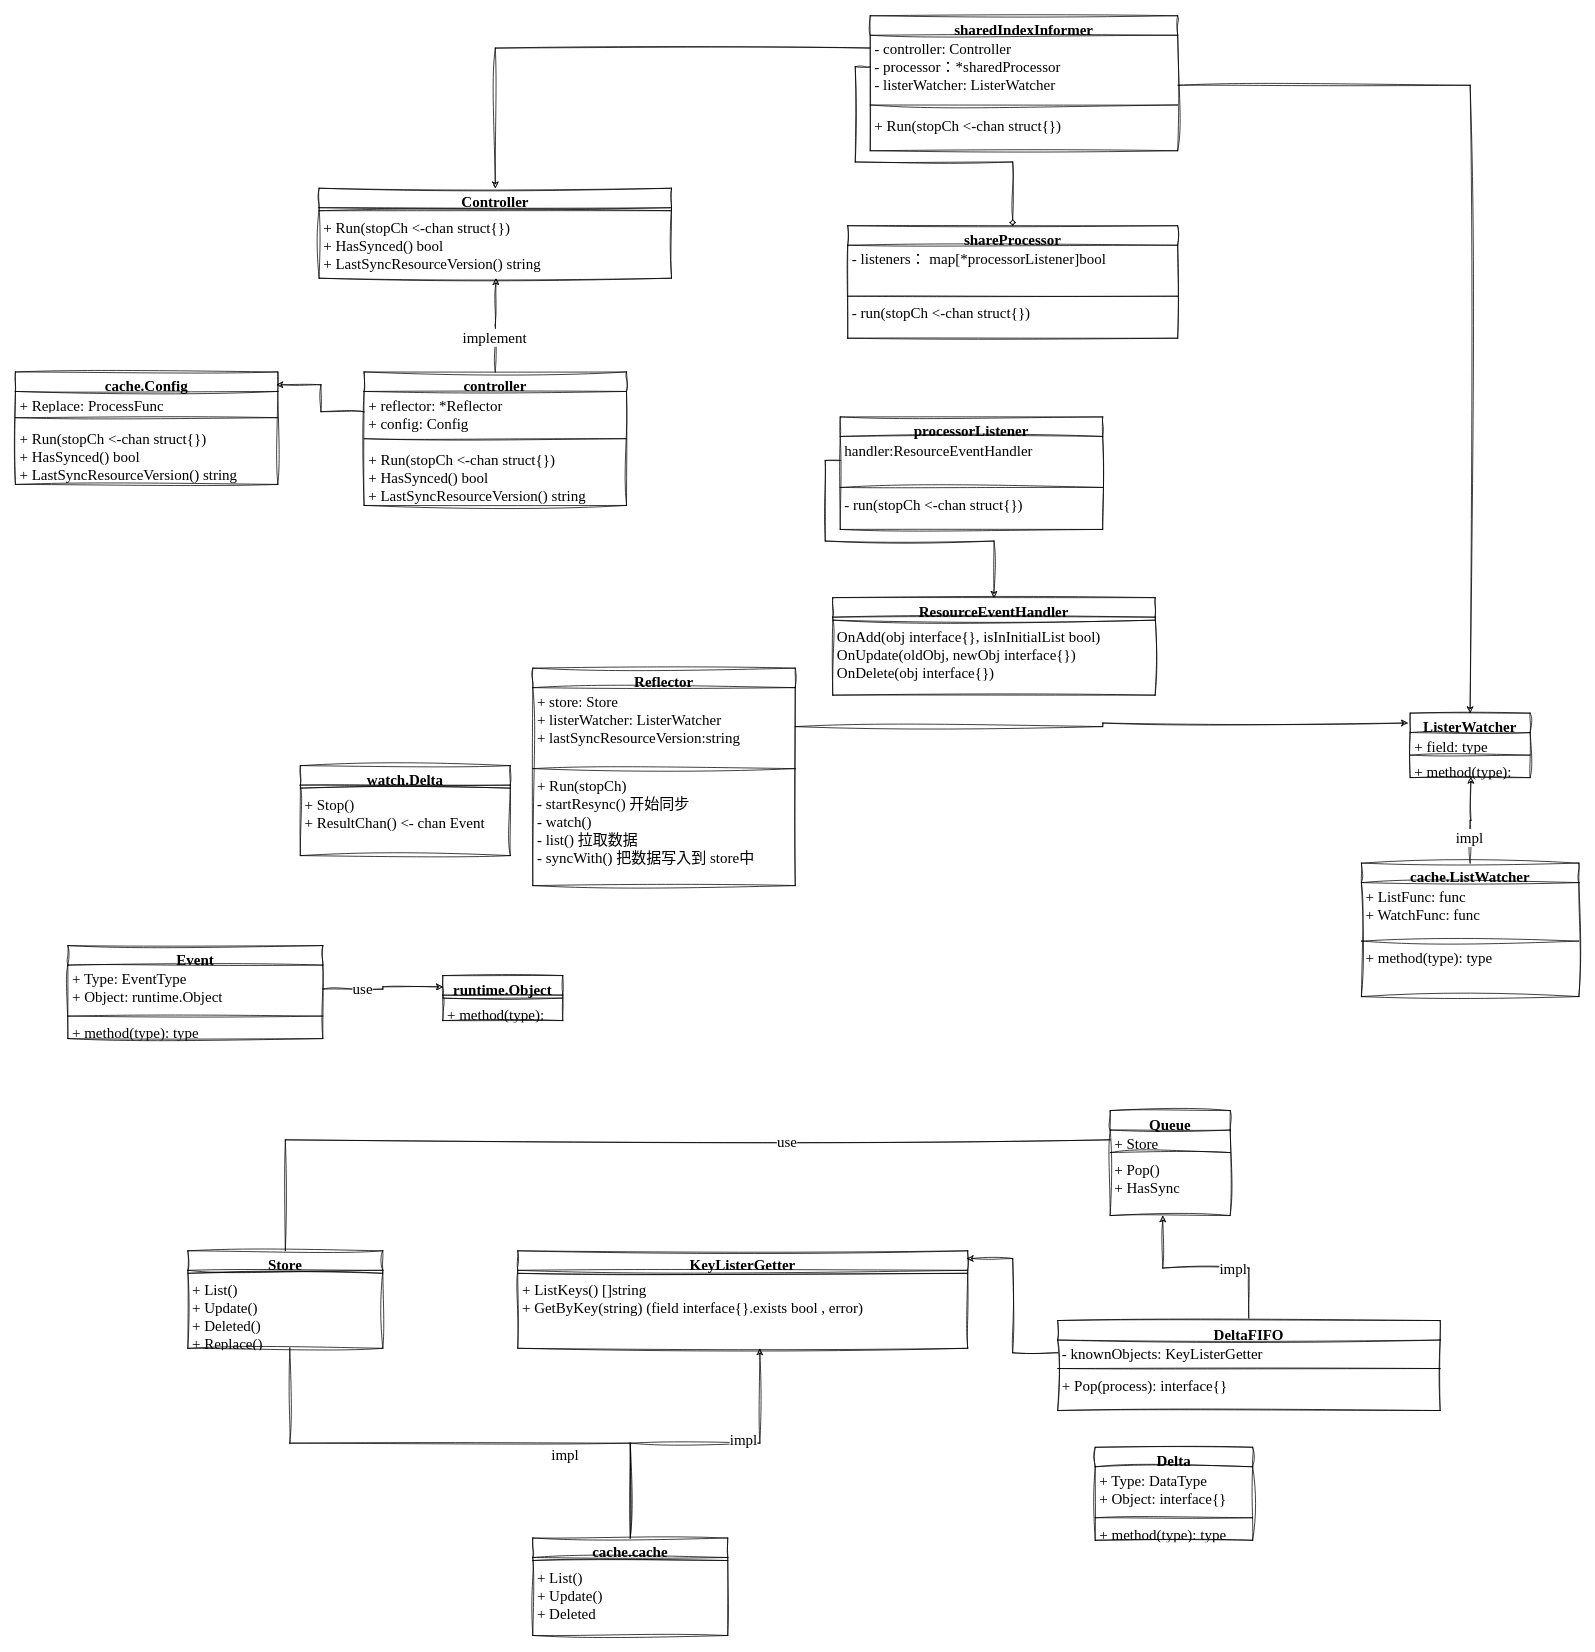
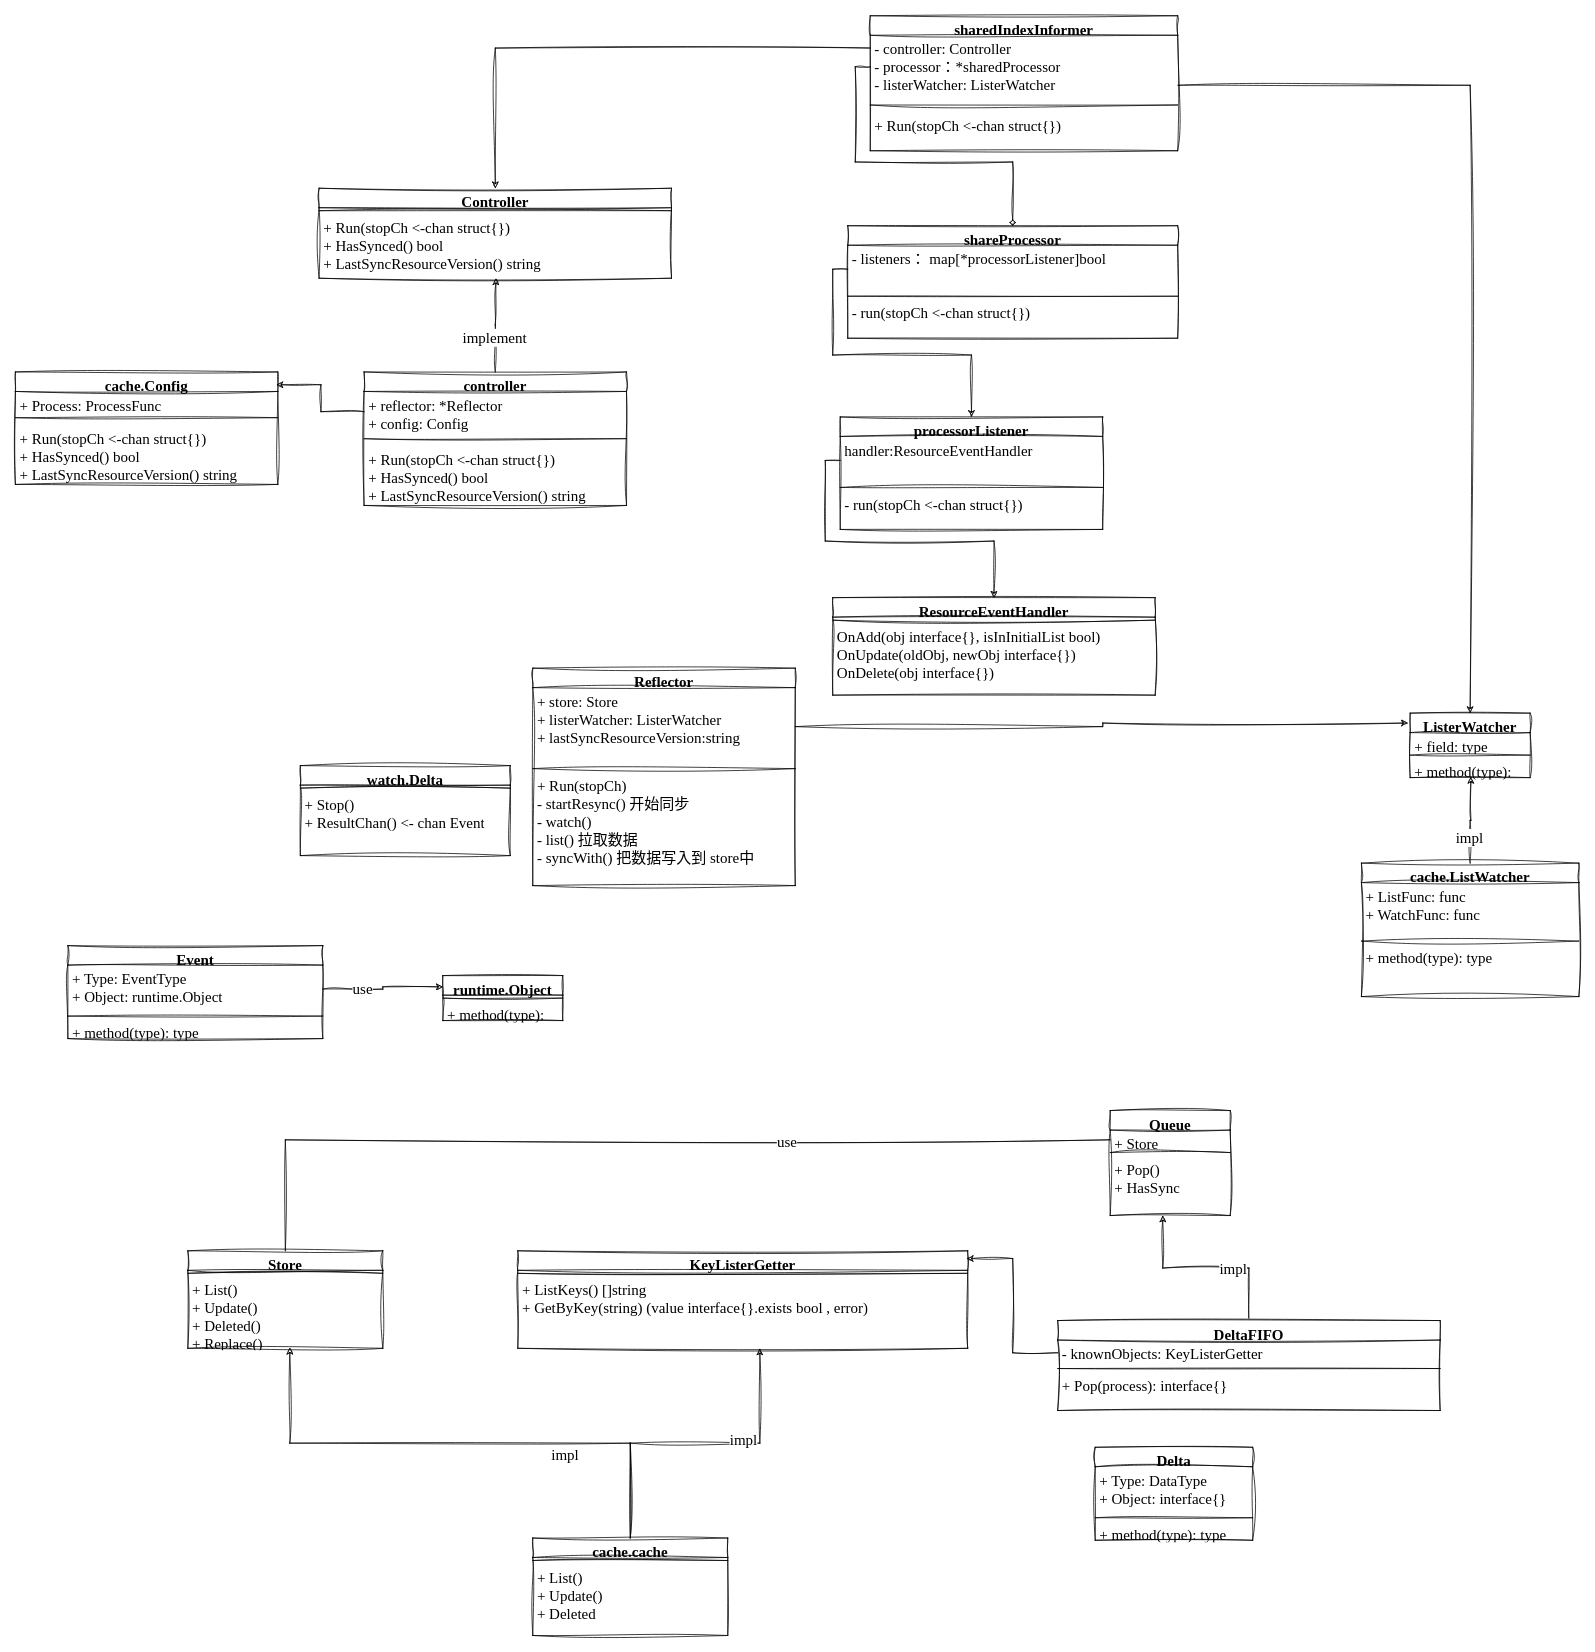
none -> (880, 355)
(104, 405) -> (106, 405)
(739, 1299) -> (741, 1299)
(290, 1352) -> (290, 1354)
